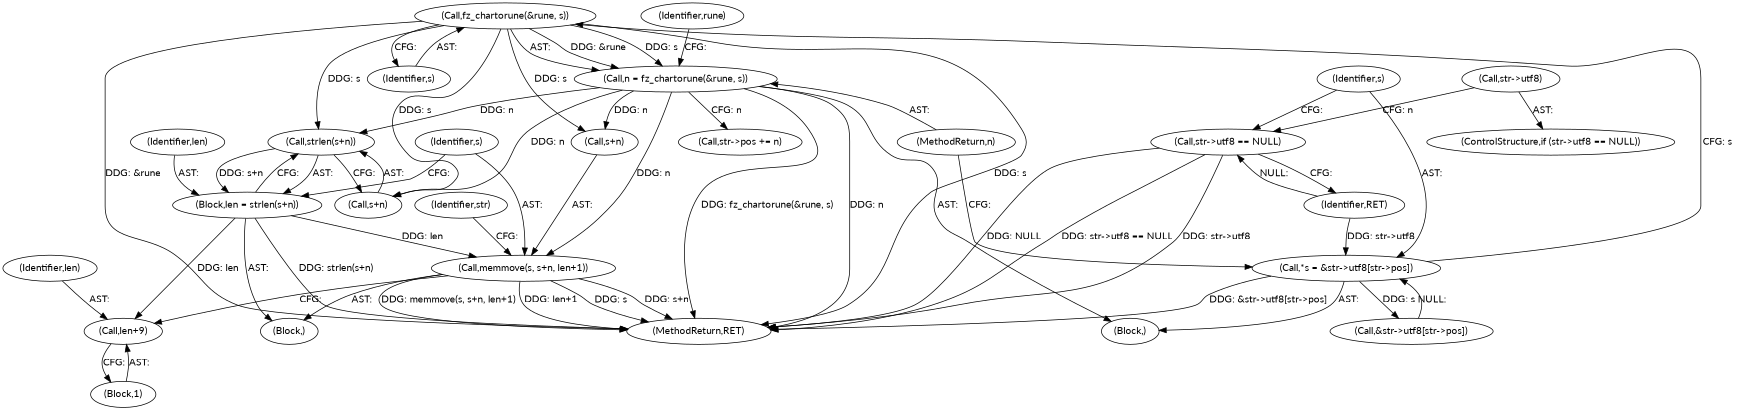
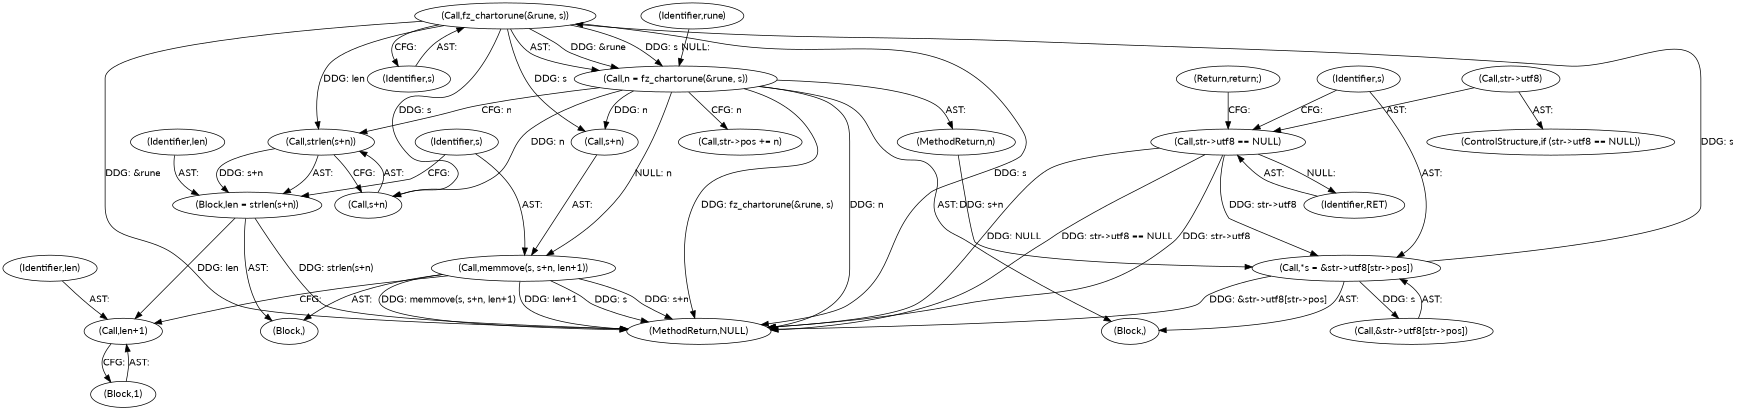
(697, 47) -> (697, 47)
(344, 79) -> (344, 79)
none -> (1228, 79)
(860, 98) -> (869, 87)
(497, 111) -> (497, 111)
(1398, 111) -> (1398, 111)
(1718, 142) -> (1718, 142)
(272, 173) -> none
(654, 174) -> (654, 174)
(1276, 174) -> (1276, 174)
(1323, 174) -> (1323, 174)
(461, 205) -> none
(981, 205) -> (981, 205)
(1347, 233) -> (1240, 223)
(380, 236) -> none
(1434, 300) -> (1434, 300)
(123, 331) -> (123, 331)
(699, 331) -> (699, 331)
